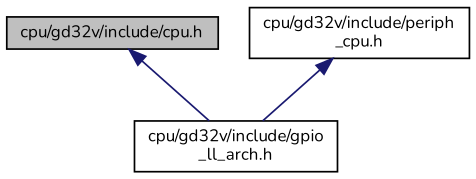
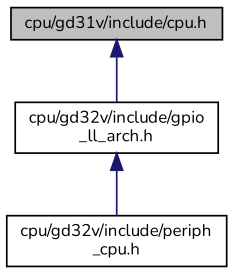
(112, 33) -> (117, 24)
(291, 95) -> (117, 193)
